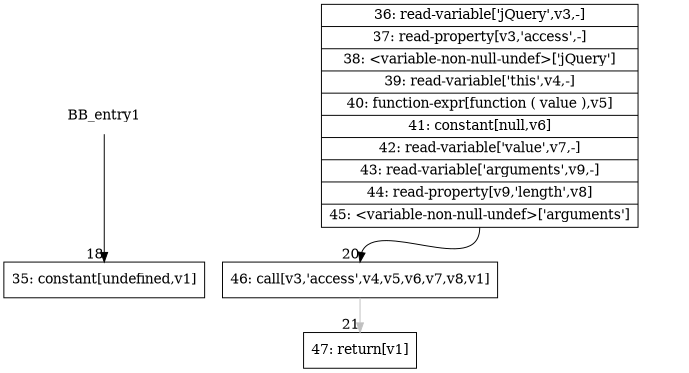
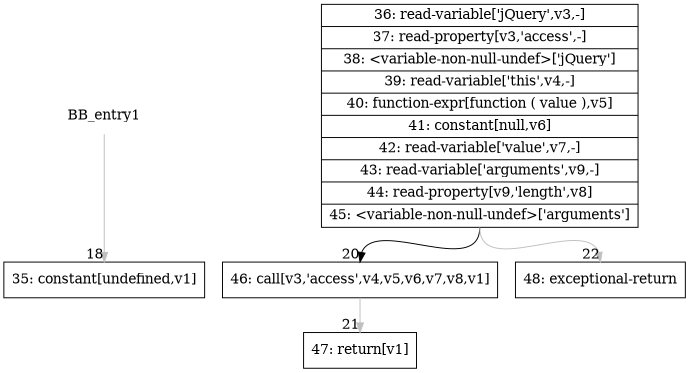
(104, 193) -> (104, 193)
none -> (600, 280)
